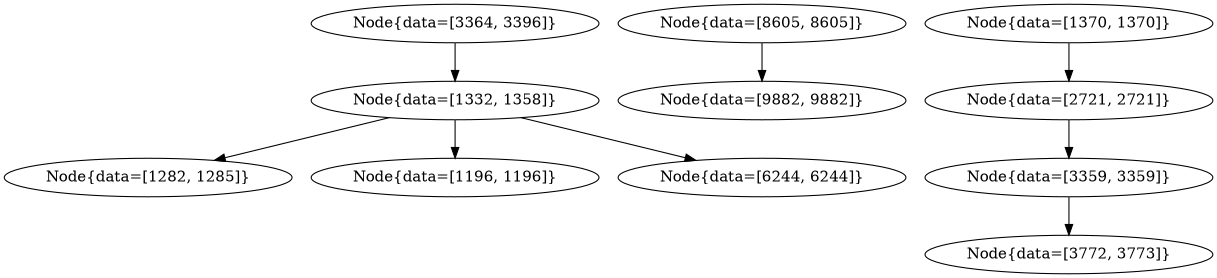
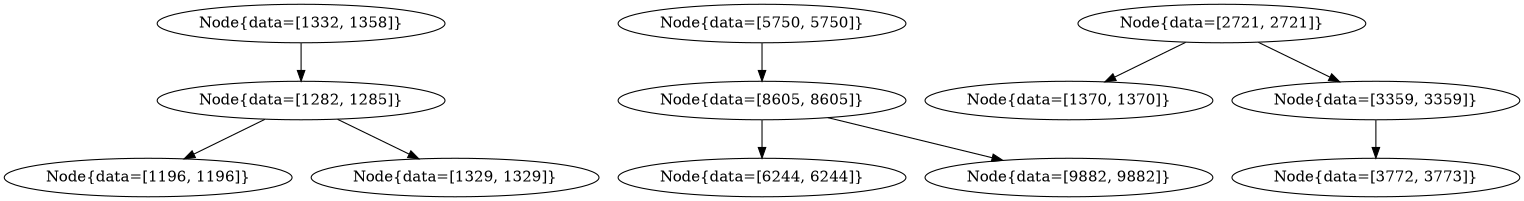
(455, 24) -> none
none -> (762, 24)
(1069, 57) -> (1150, 60)
(455, 134) -> (229, 137)
(603, 138) -> (762, 134)
none -> (455, 178)
